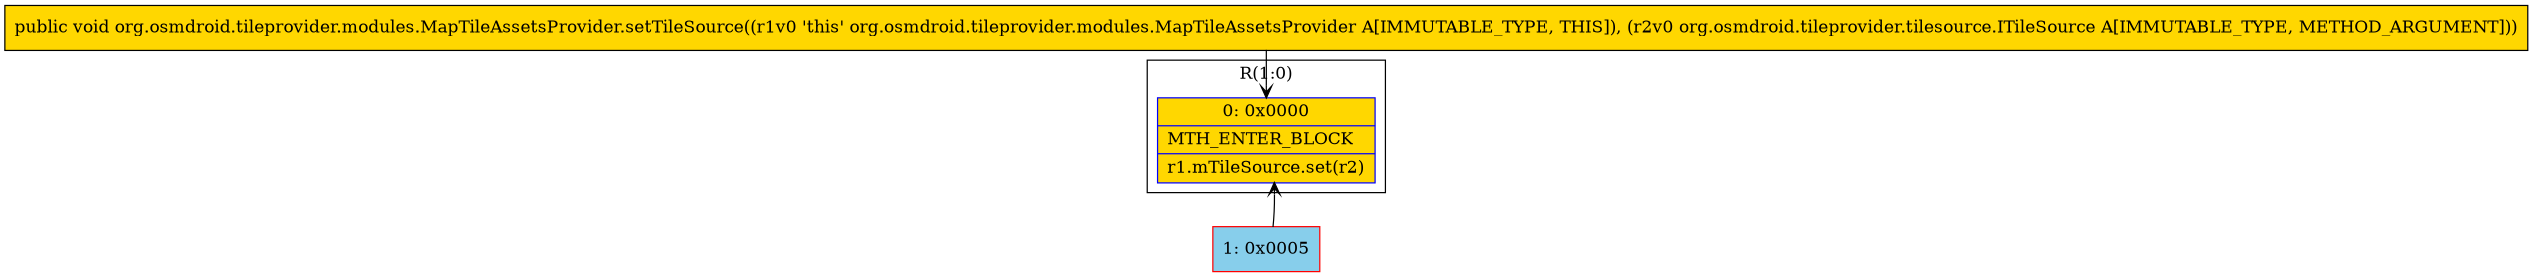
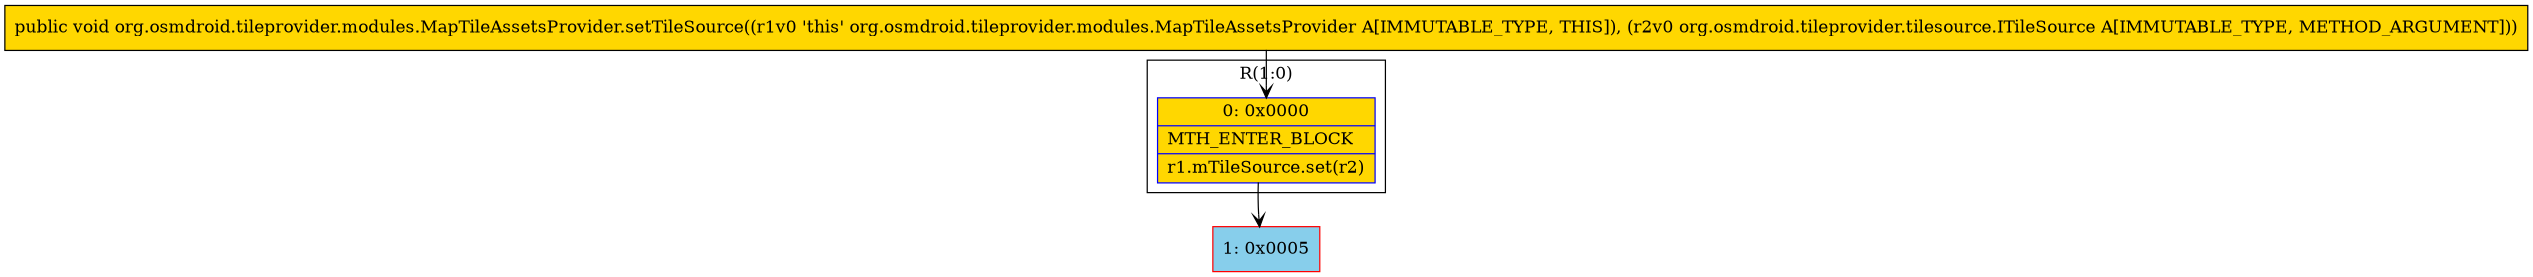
(1274, 211) -> (1258, 200)
